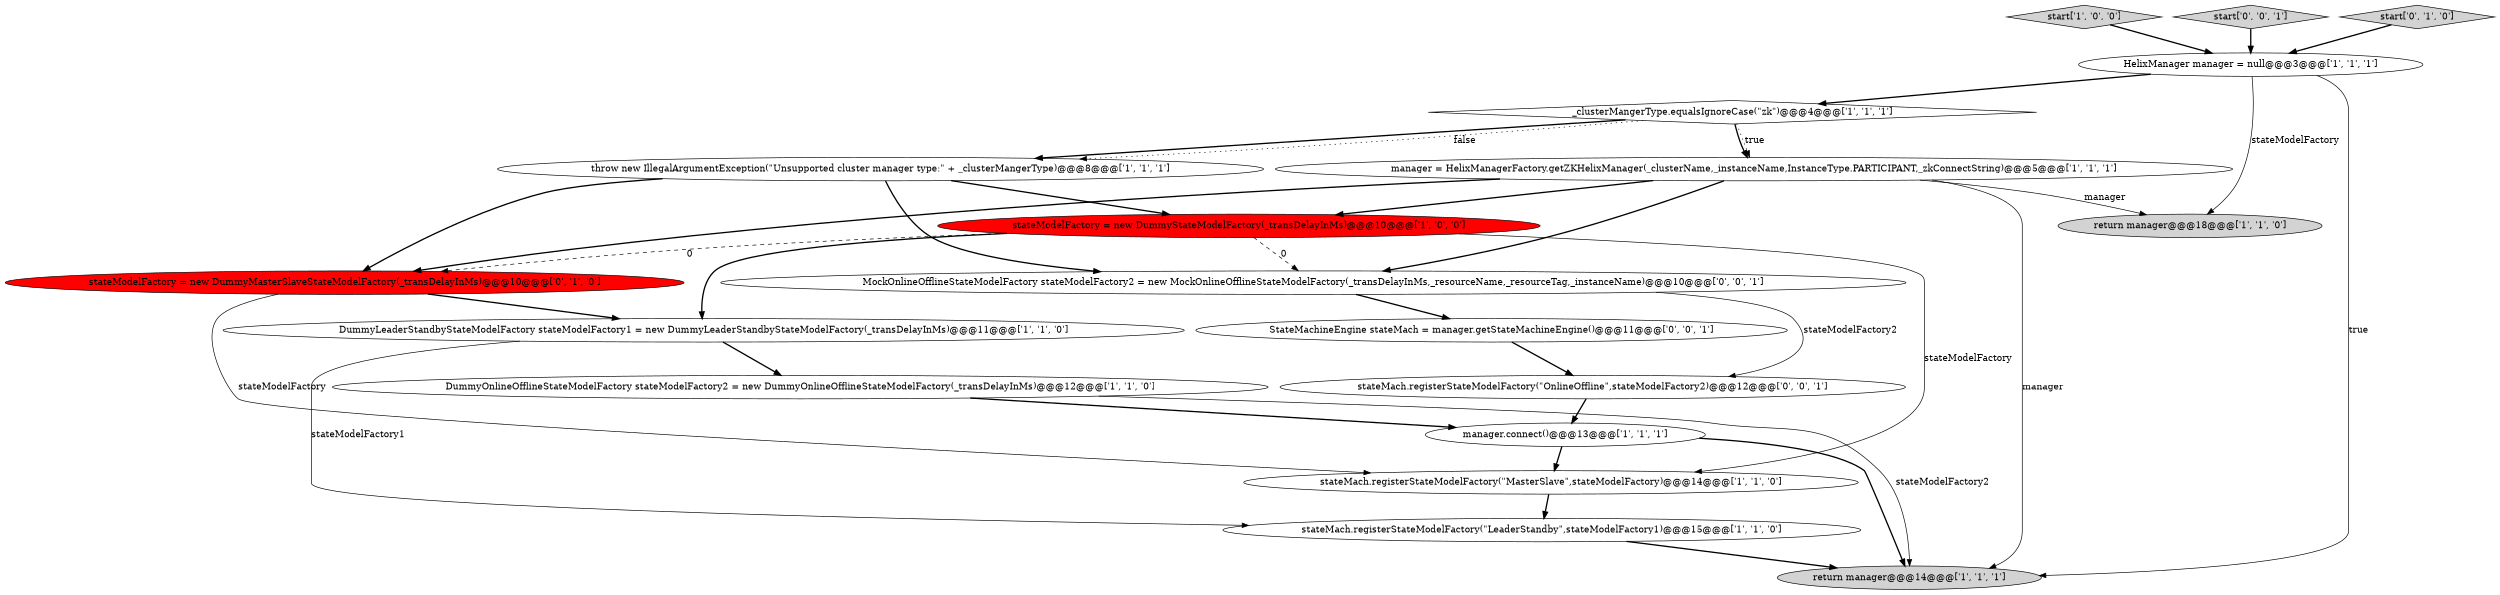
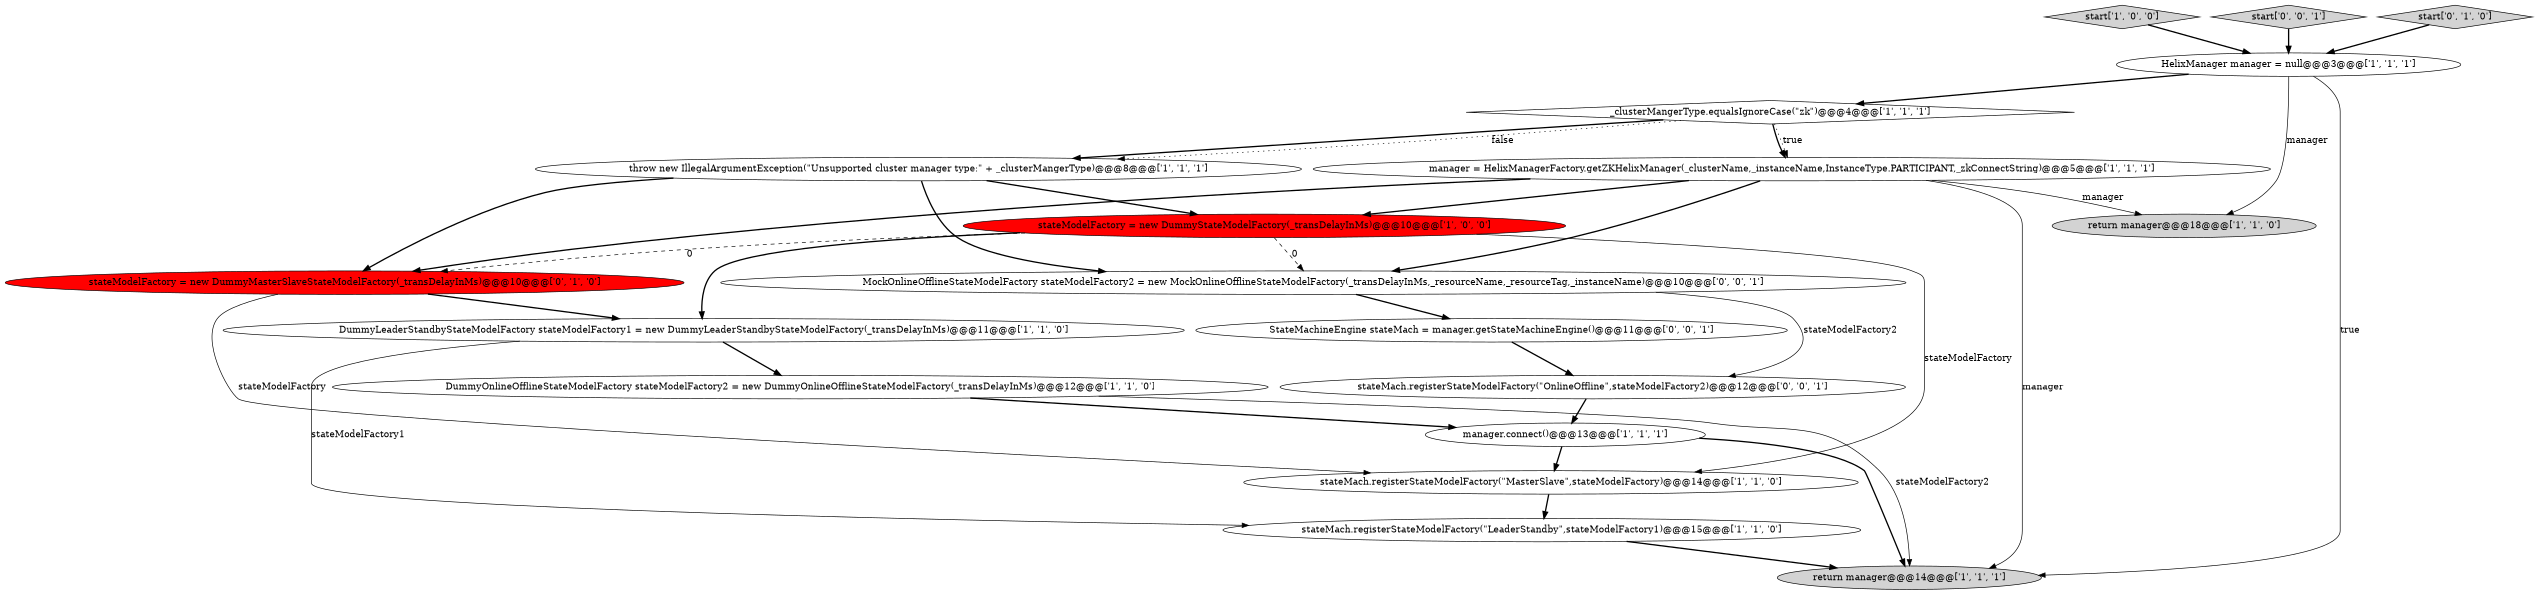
(2295, 141) -> (2308, 141)
